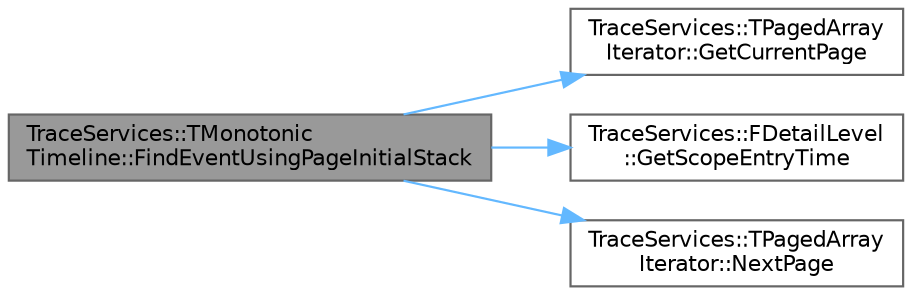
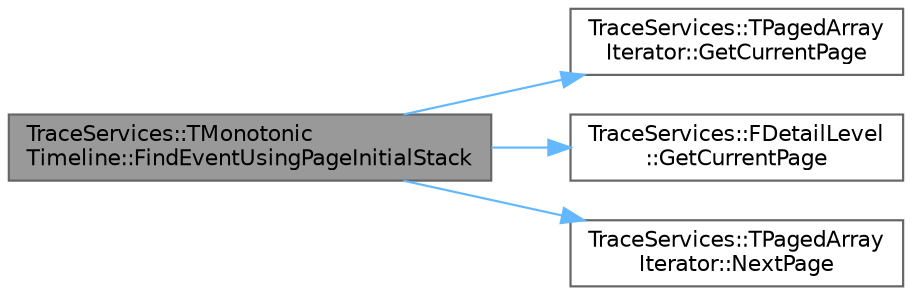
(737, 148) -> (737, 148)
